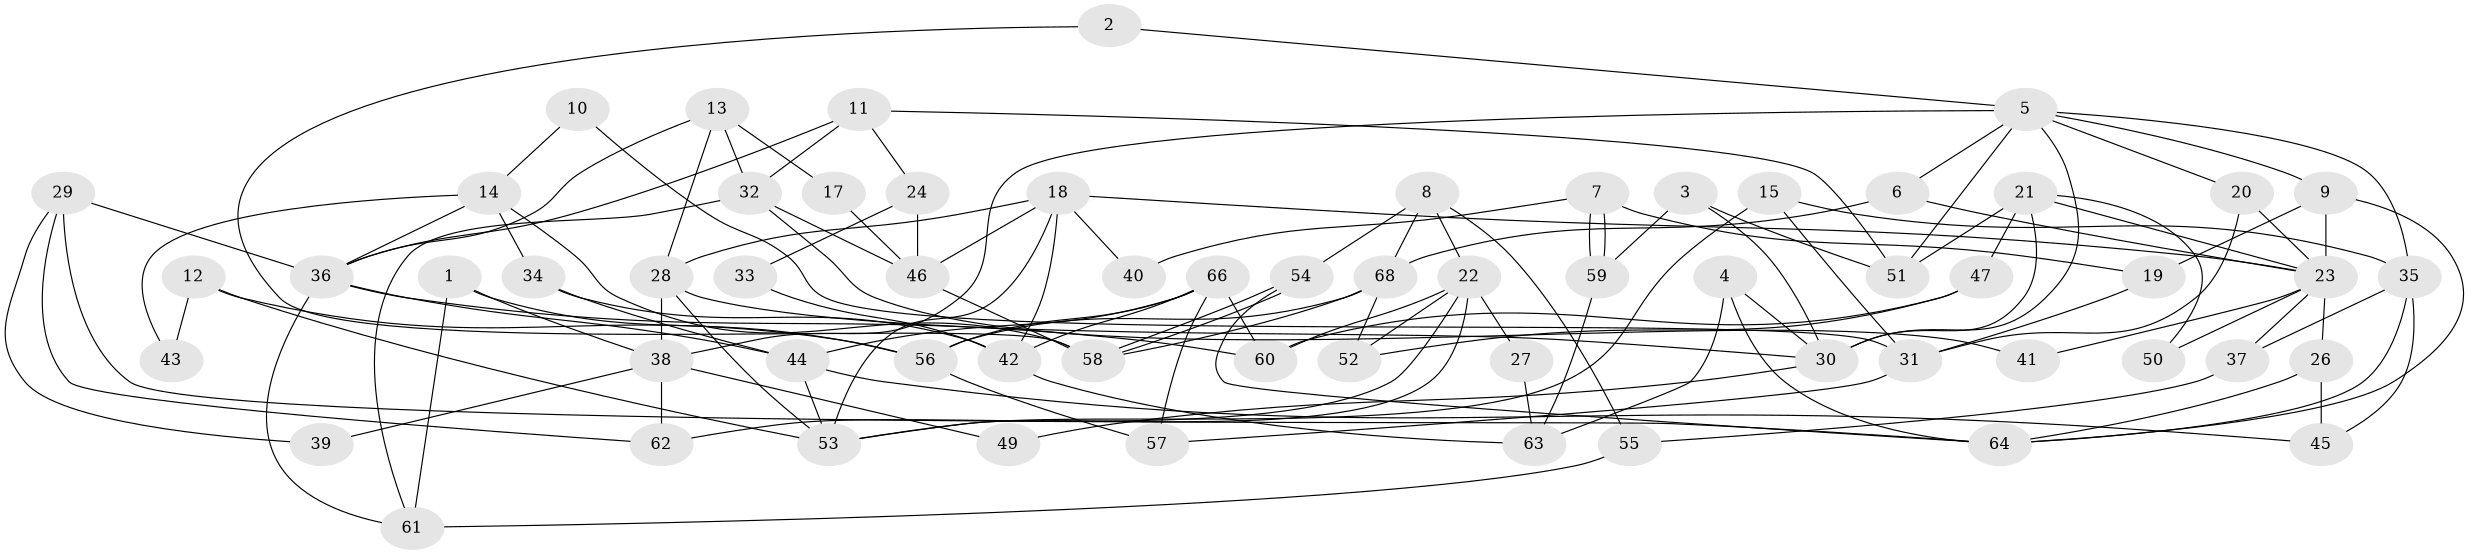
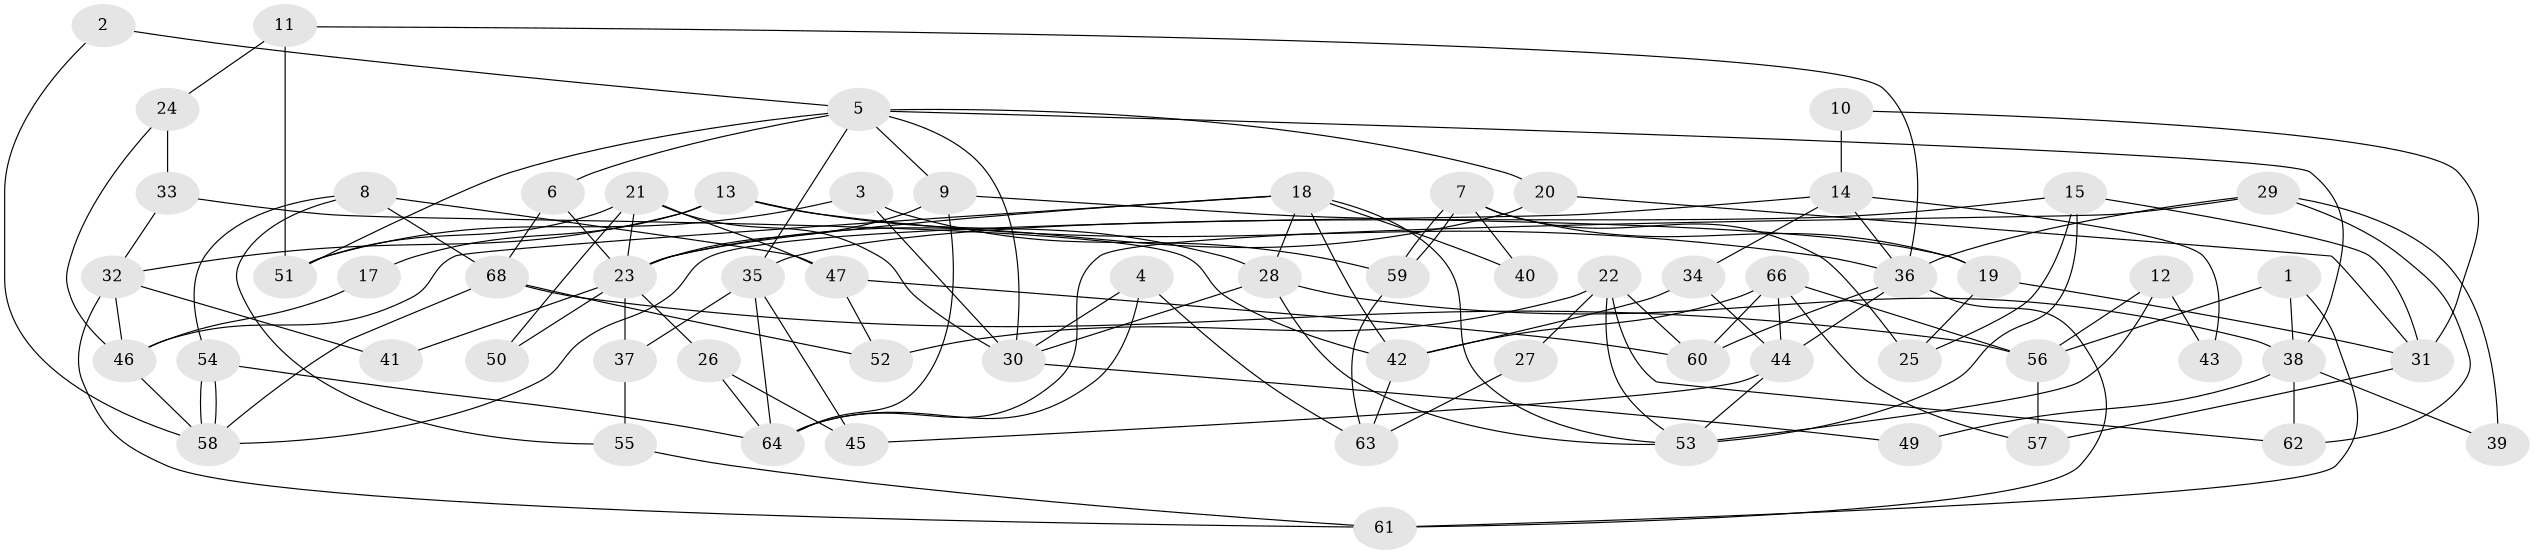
(804, 151) -> (140, 235)
(1448, 235) -> (605, 227)
none -> (1910, 361)
